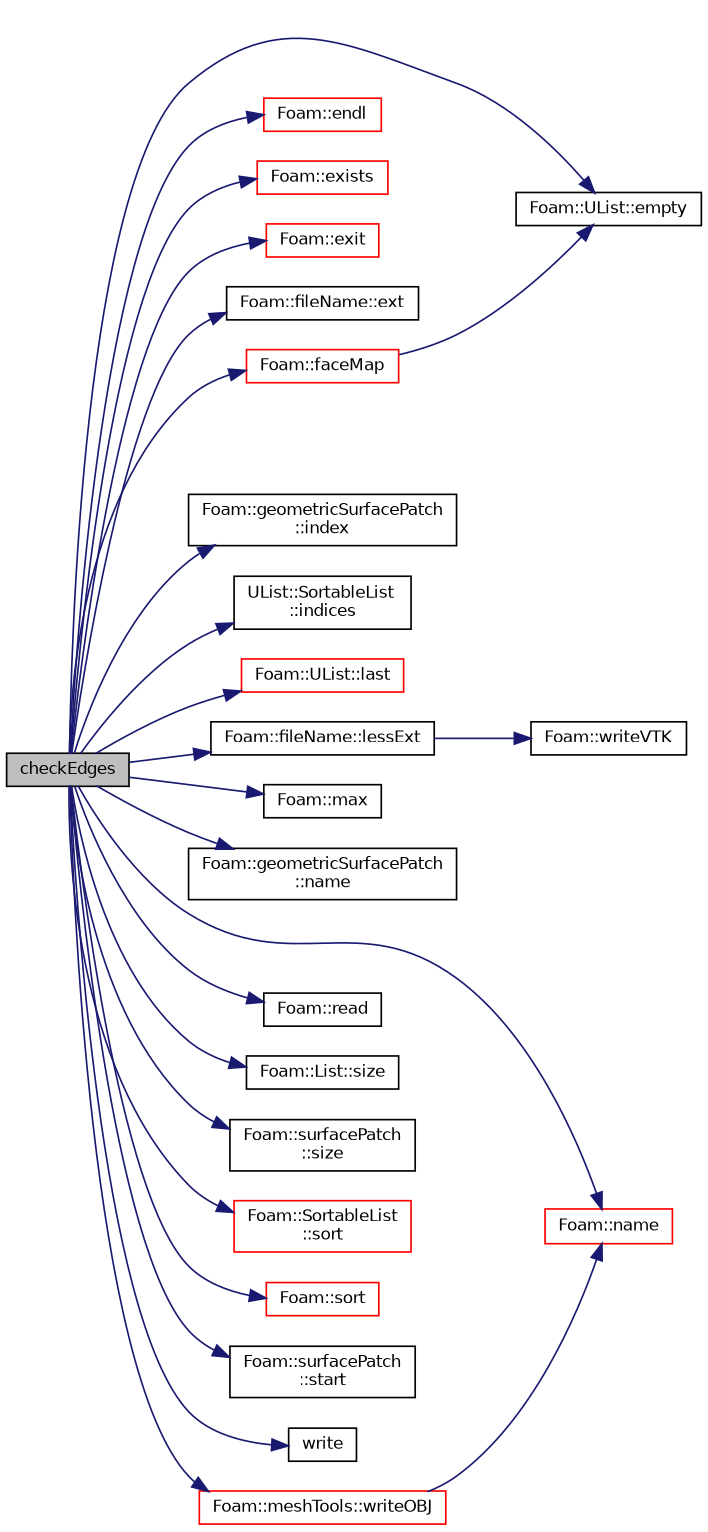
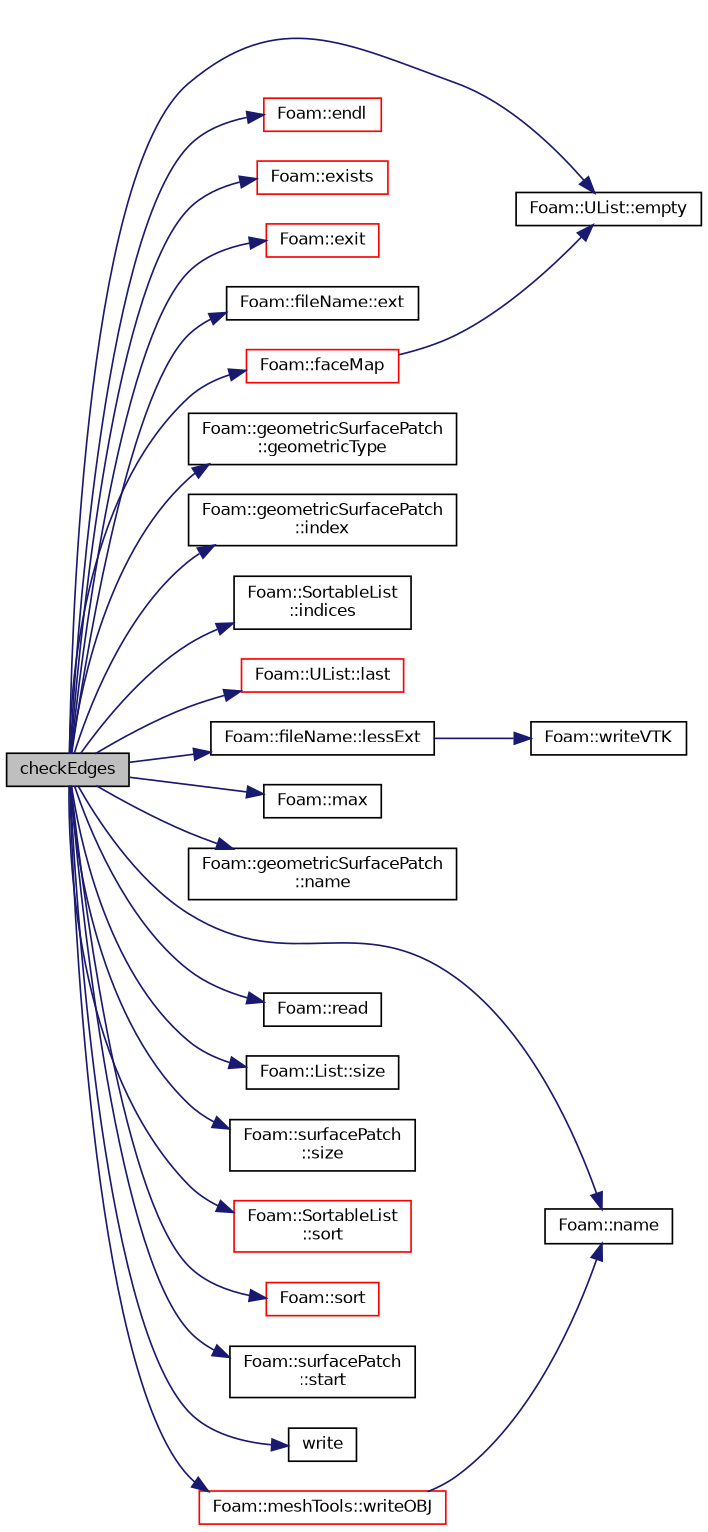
none -> (323, 439)
(323, 603) -> (323, 603)
(609, 1226) -> (609, 1226)
